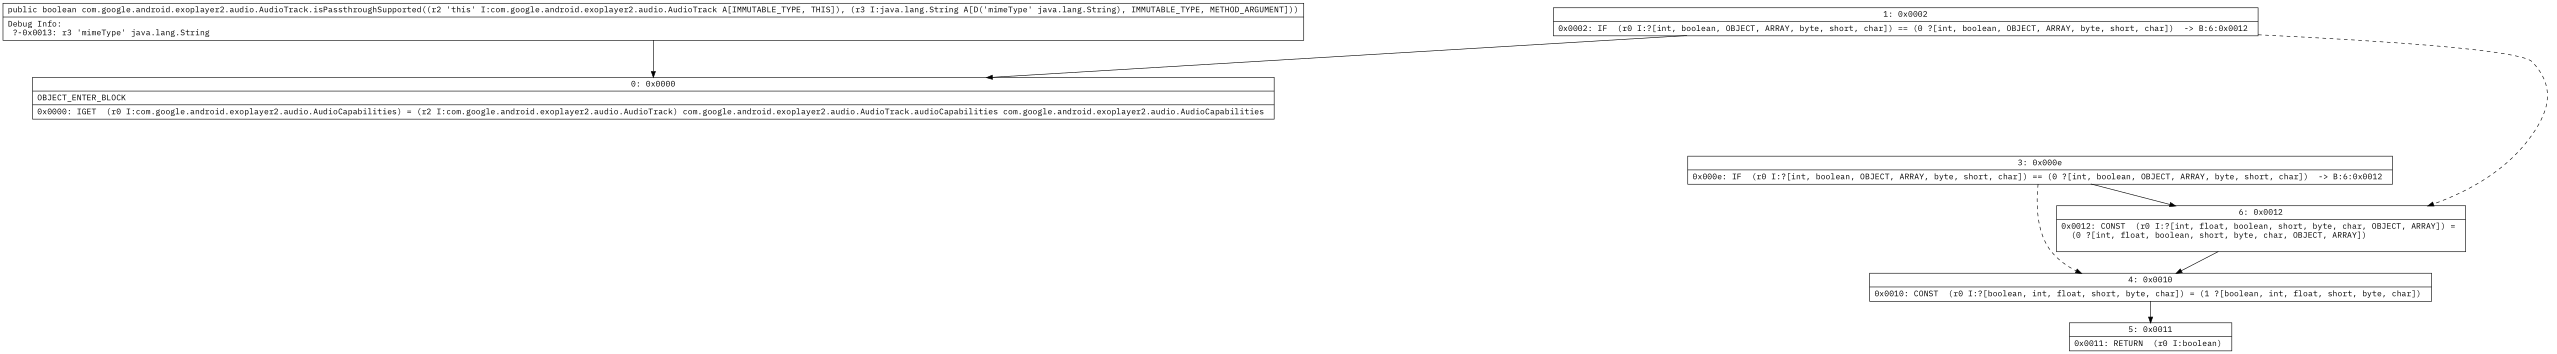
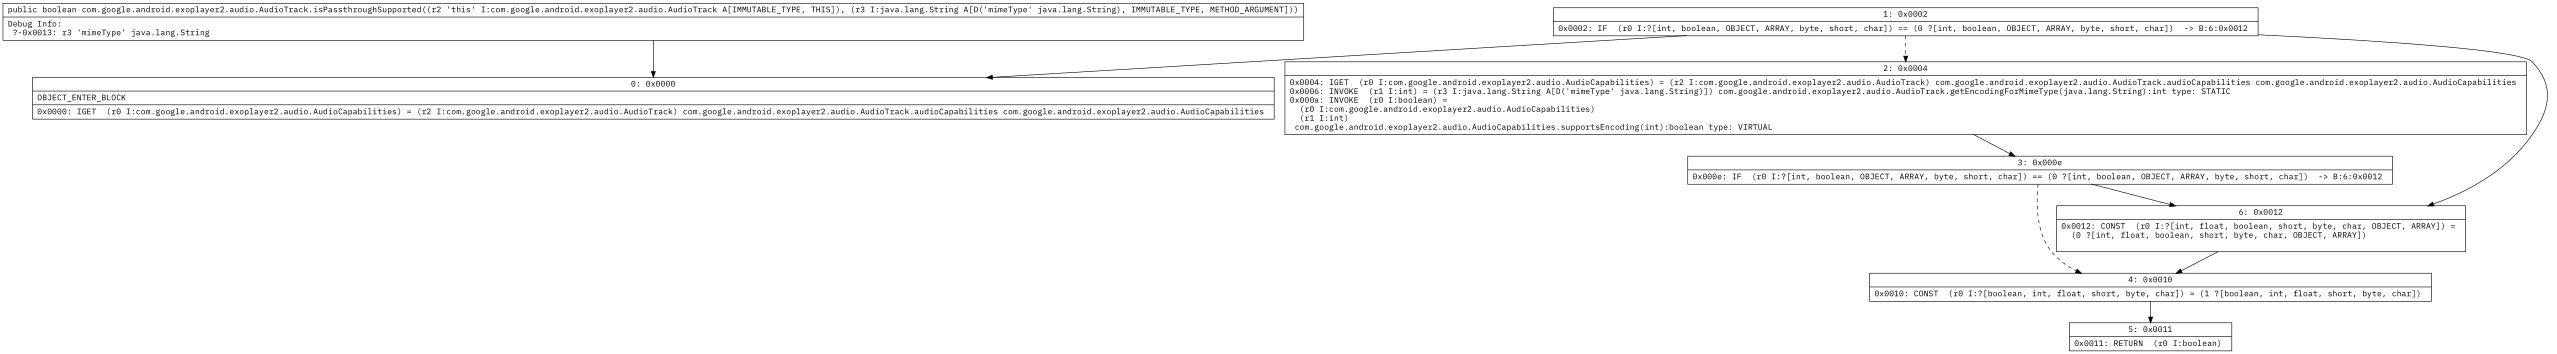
(2497, 53) -> (2497, 53)
none -> (1906, 98)
